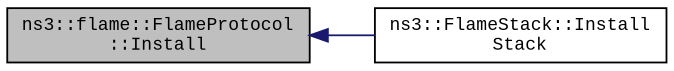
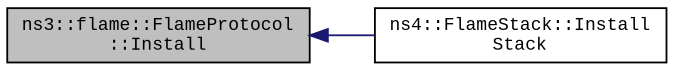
(521, 35) -> (521, 35)
